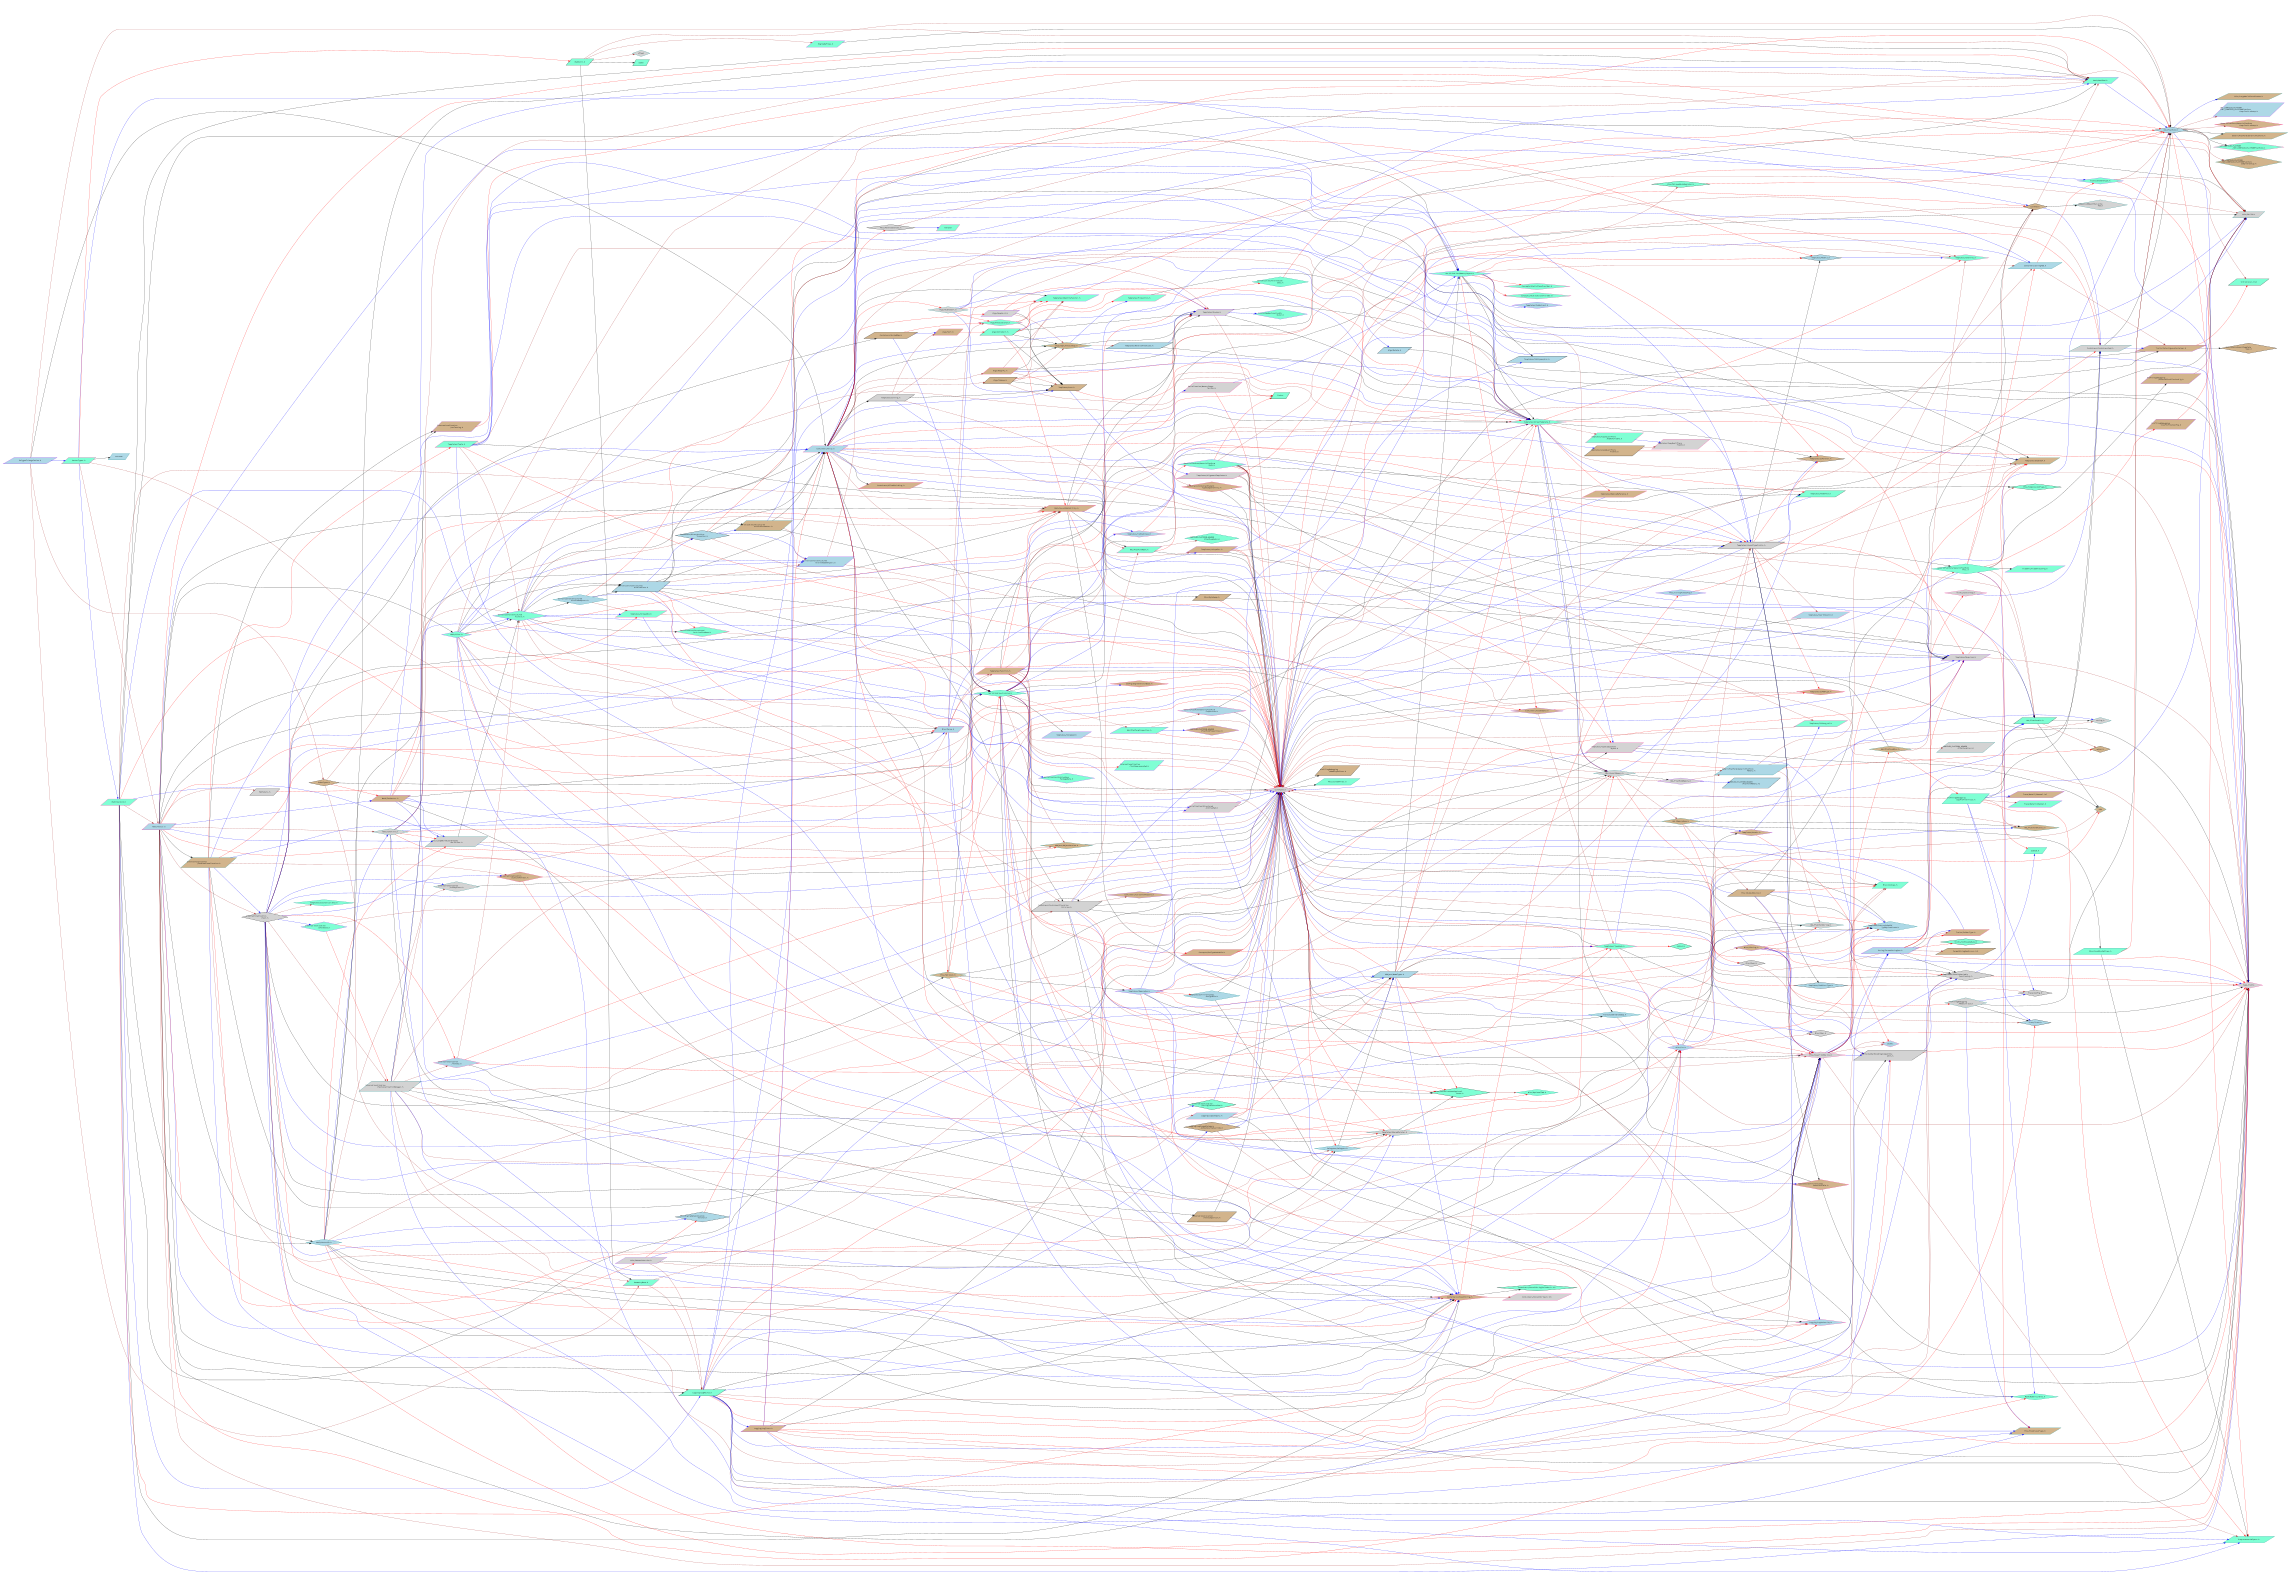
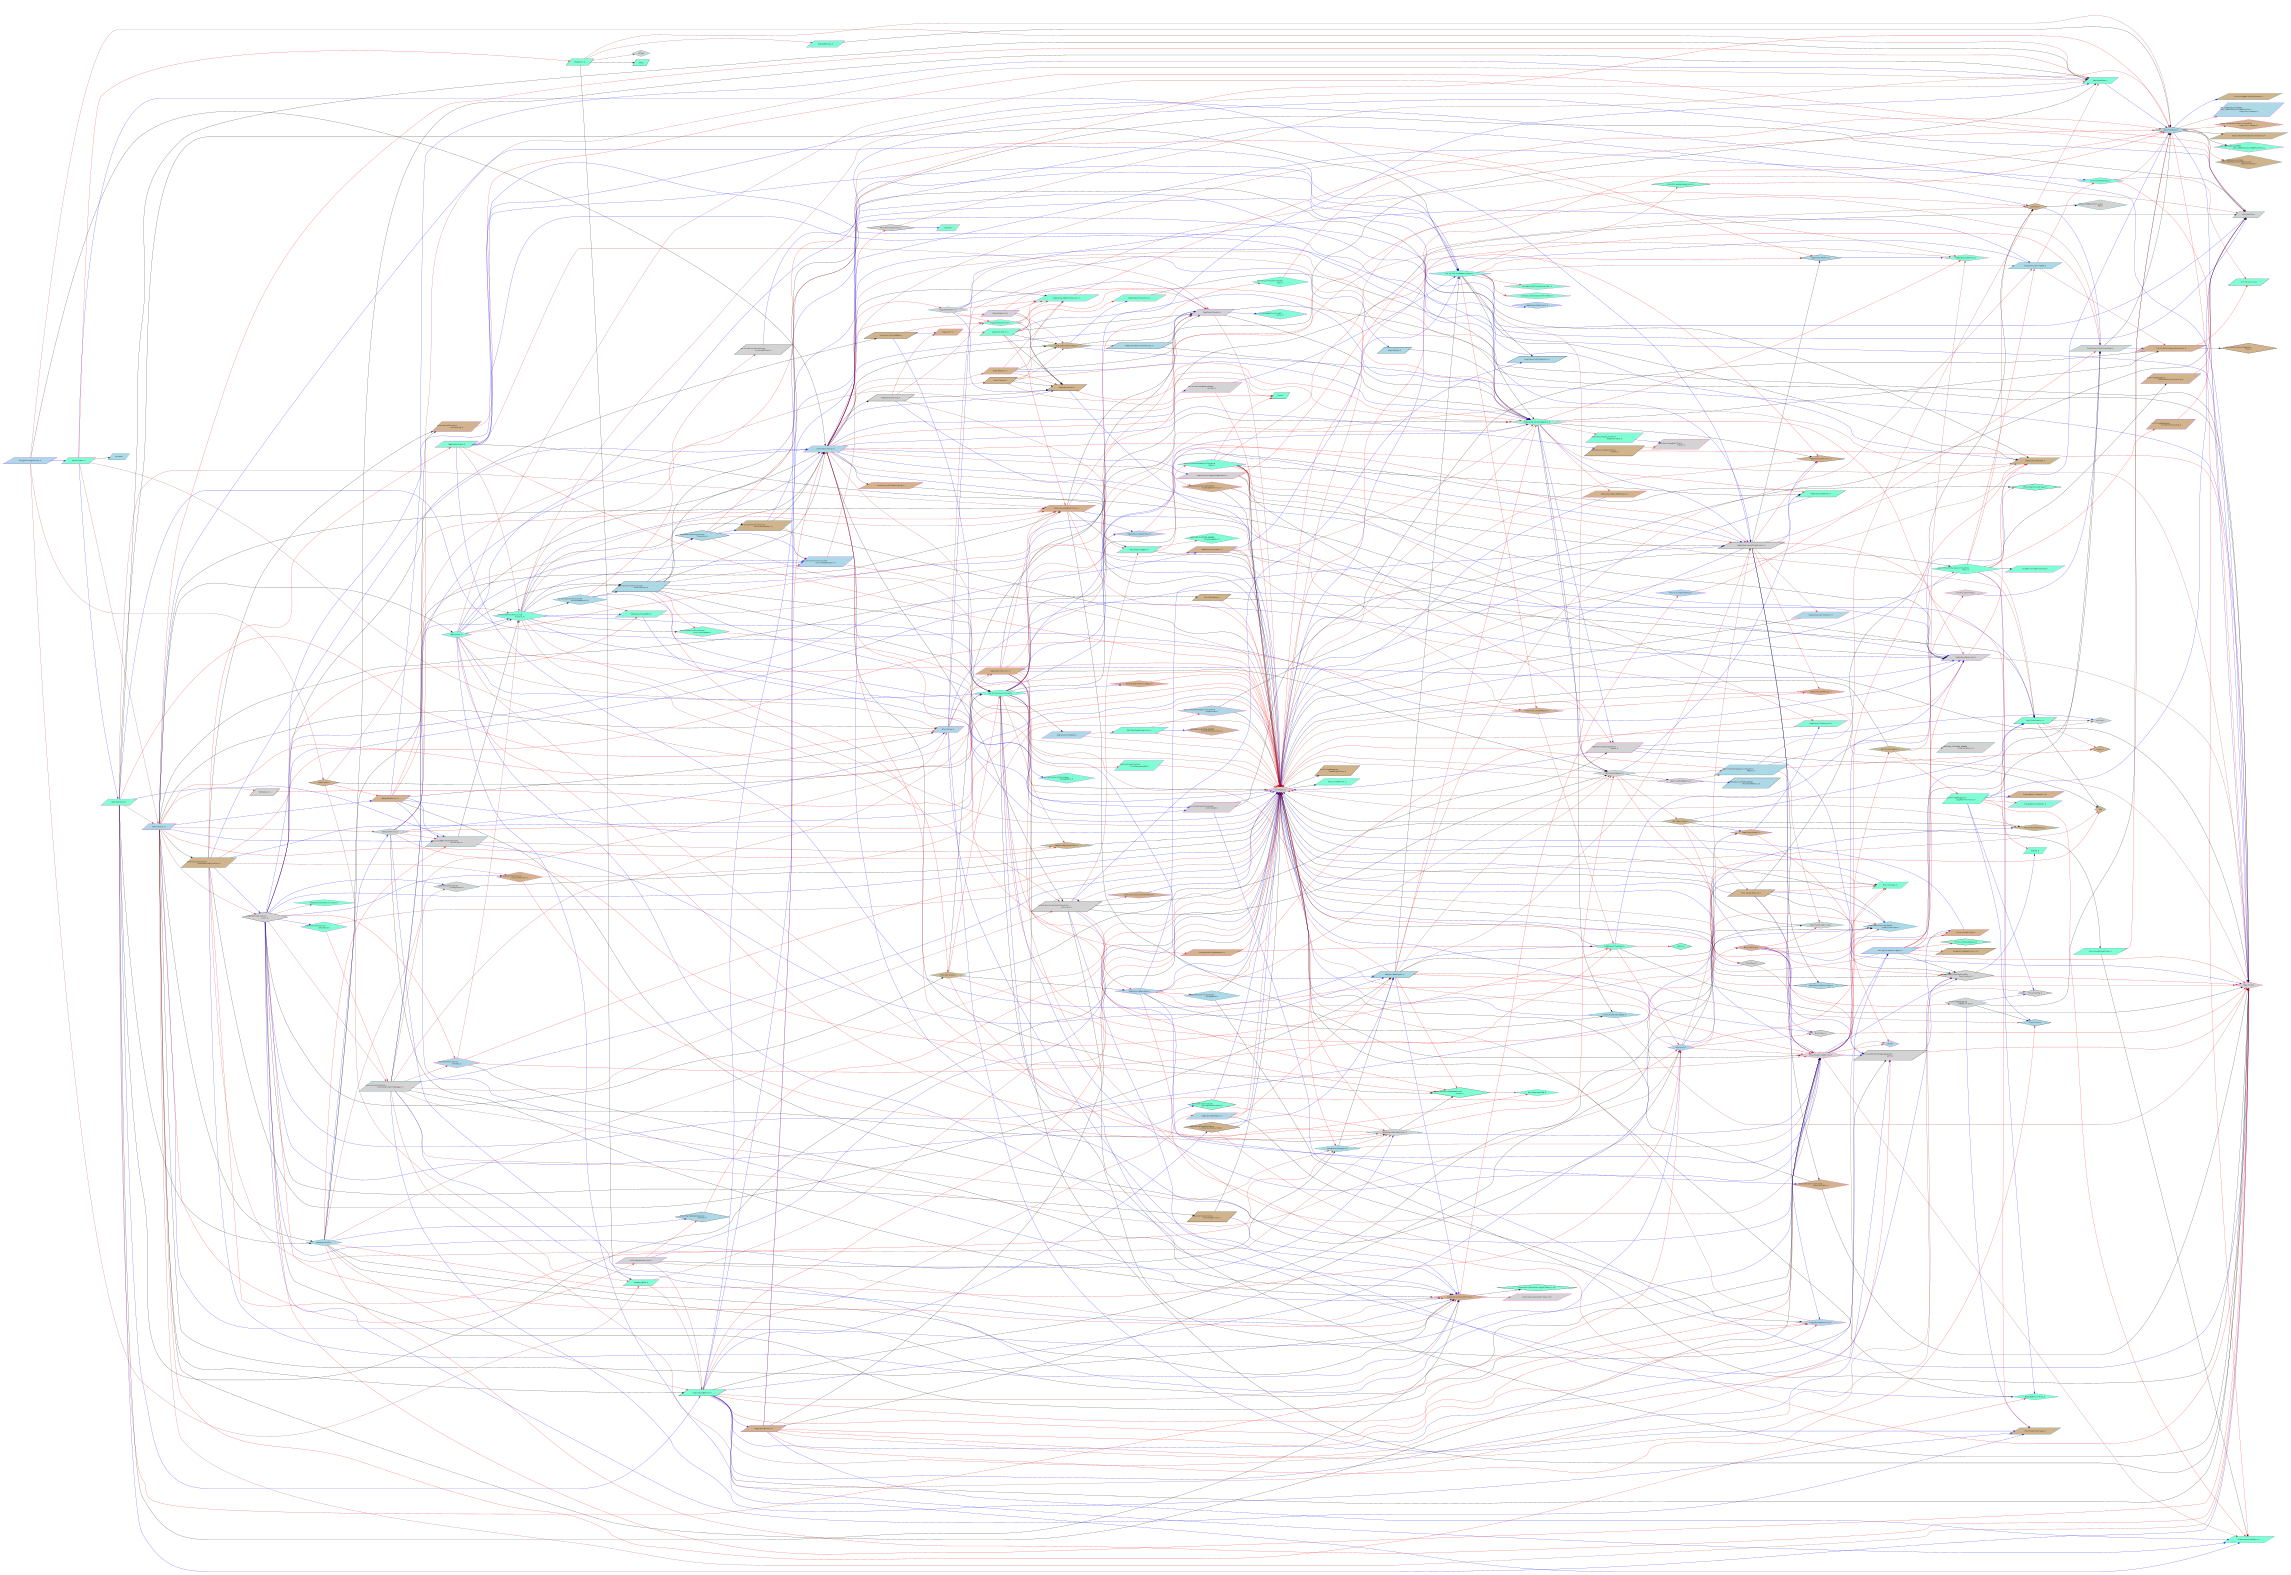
none -> (763, 349)
(1067, 711) -> (1100, 733)
